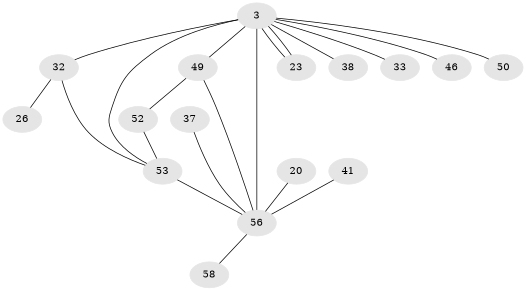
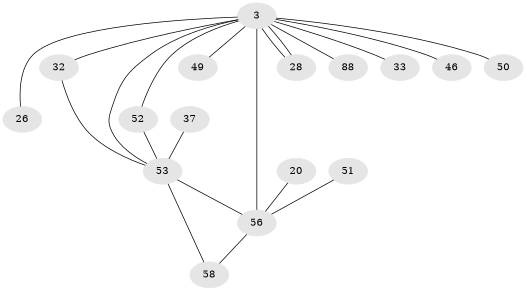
(296, 68) -> (296, 68)
(348, 68) -> (348, 68)
(41, 94) -> (106, 29)
(168, 94) -> (178, 50)
(230, 144) -> none
(348, 171) -> (348, 171)
(214, 176) -> (176, 145)
none -> (186, 223)
